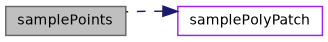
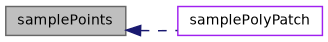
(145, 11) -> (159, 31)
